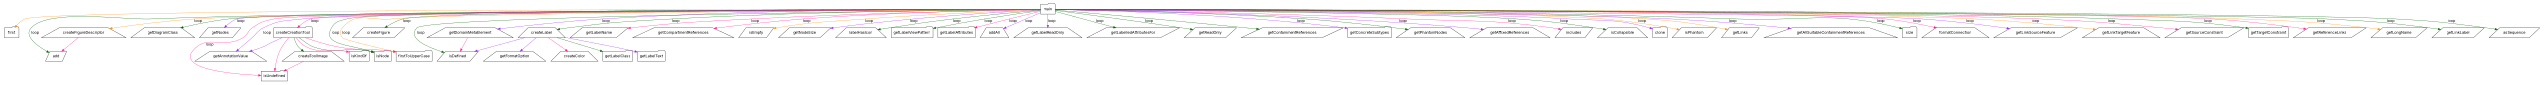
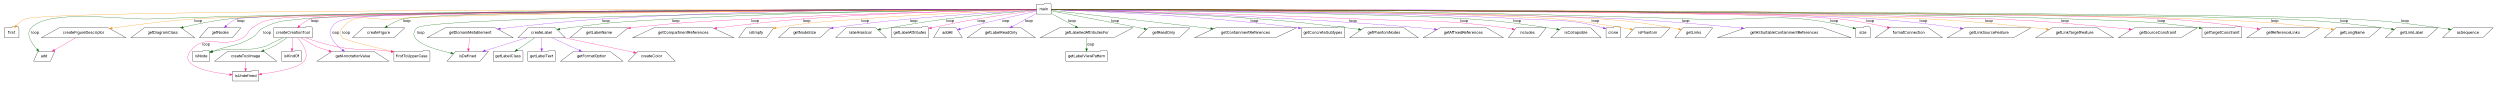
(988, 18) -> (1087, 43)
(267, 45) -> (314, 46)
